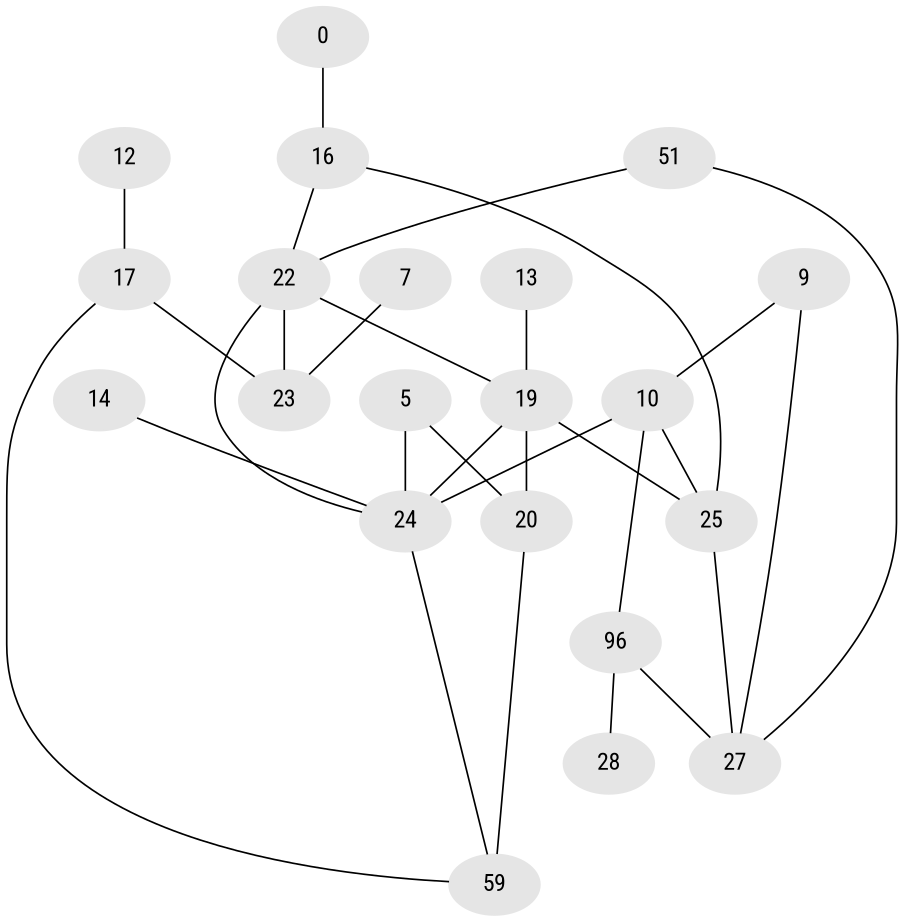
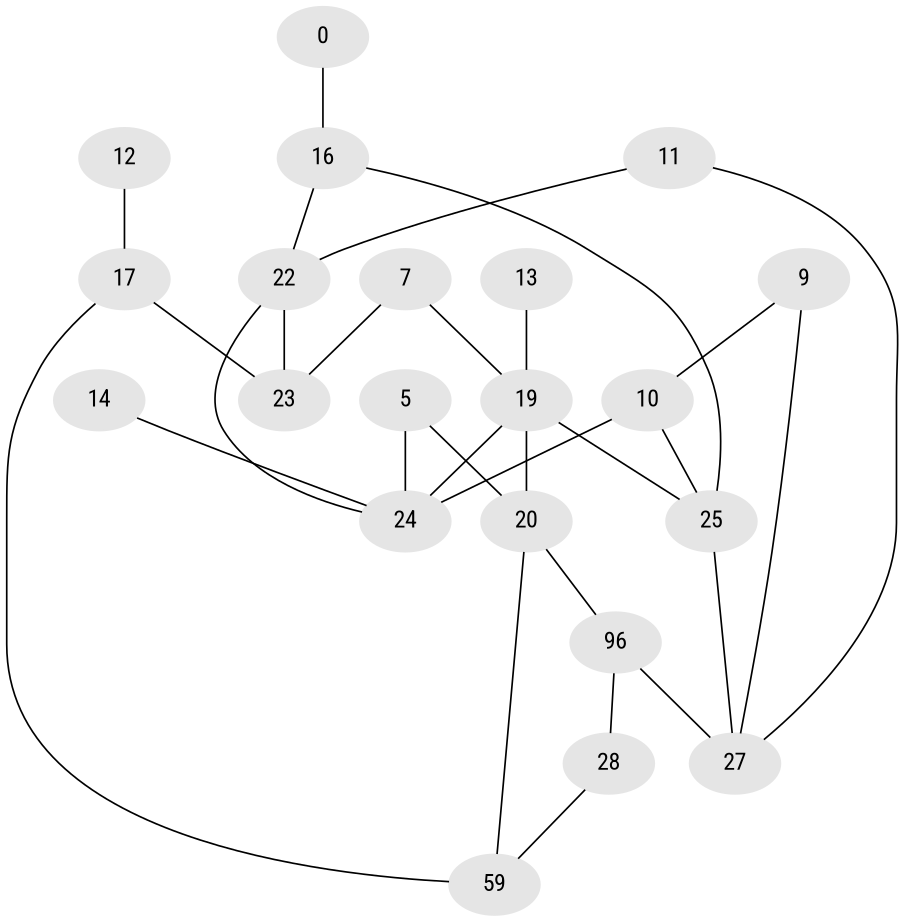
(669, 158) -> (669, 158)
(405, 340) -> (466, 340)
(632, 521) -> (571, 582)
(450, 703) -> (552, 824)
